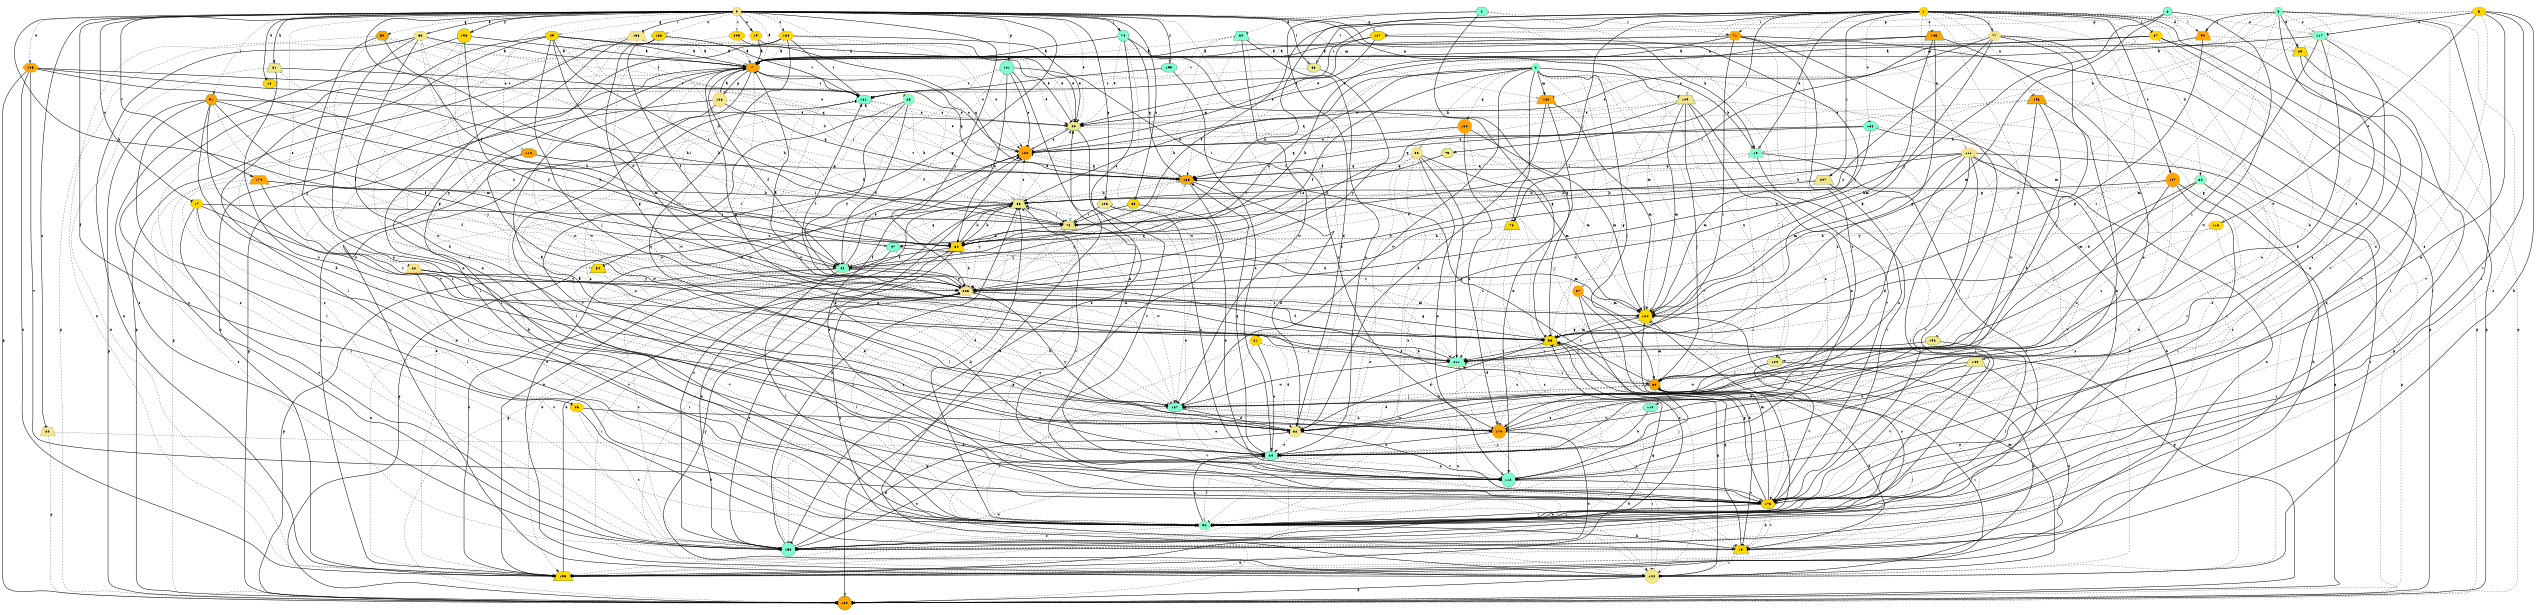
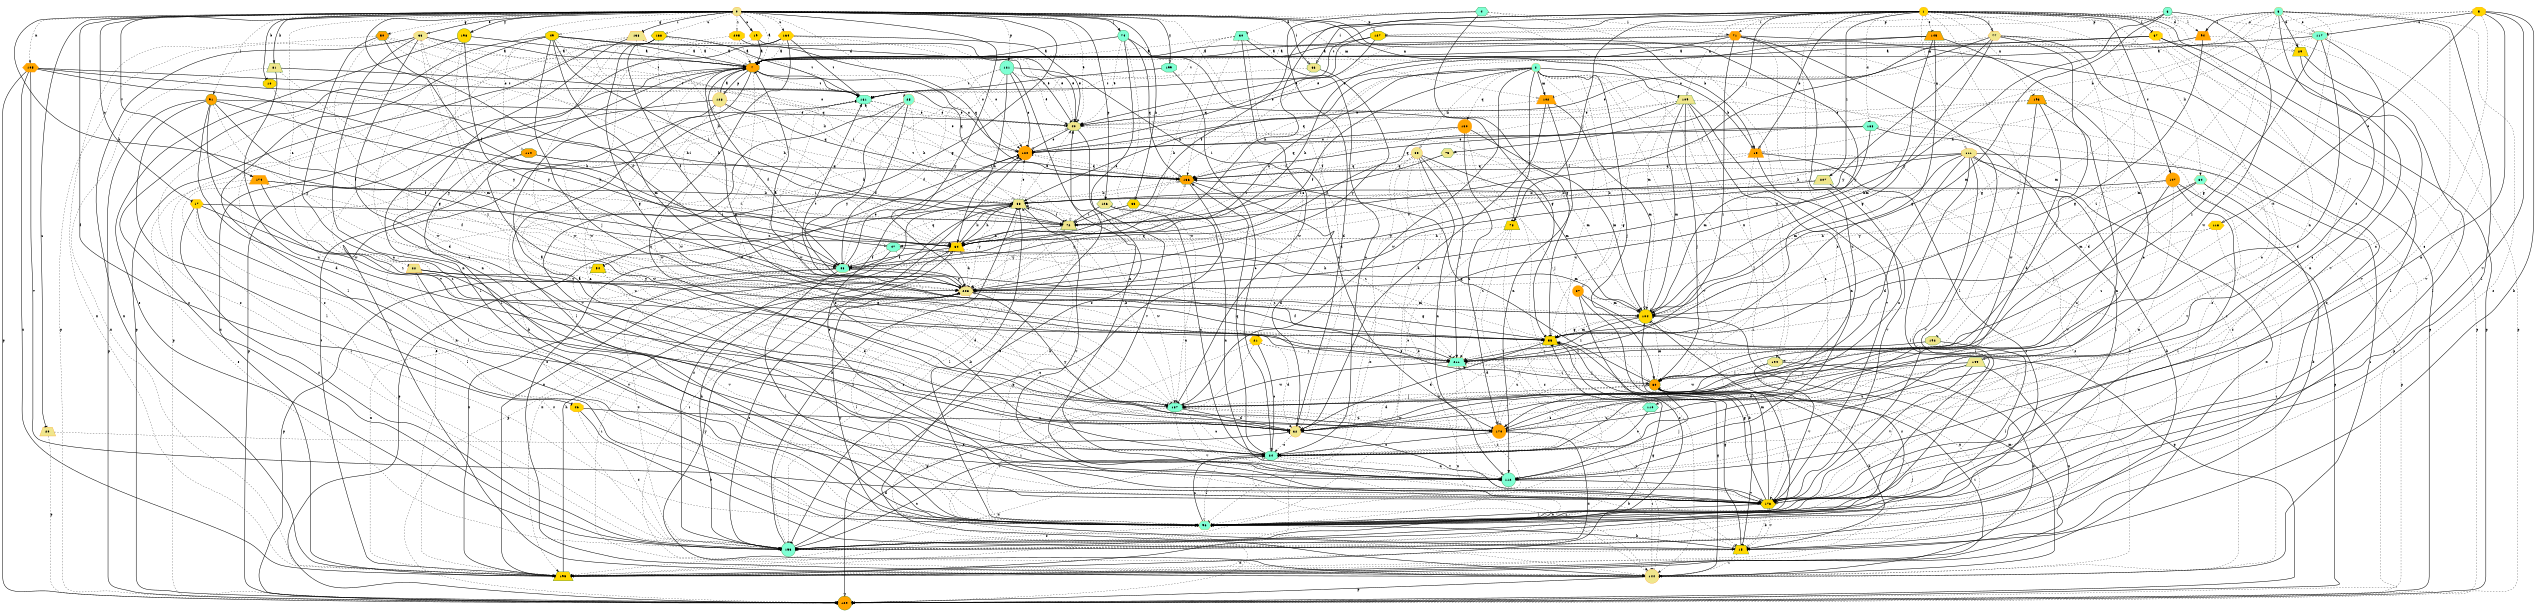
(1756, 153) -> (1756, 153)
